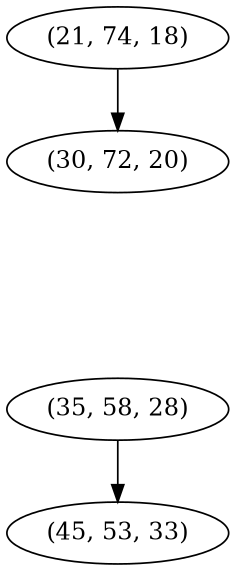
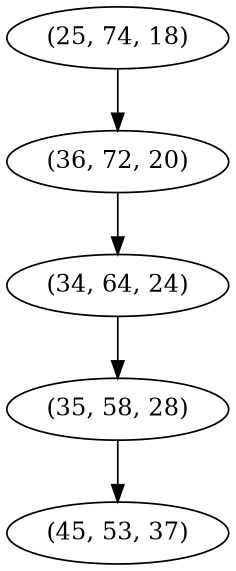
(118, 38) -> (118, 38)
(118, 162) -> (118, 162)
none -> (118, 285)
(118, 533) -> (118, 533)
